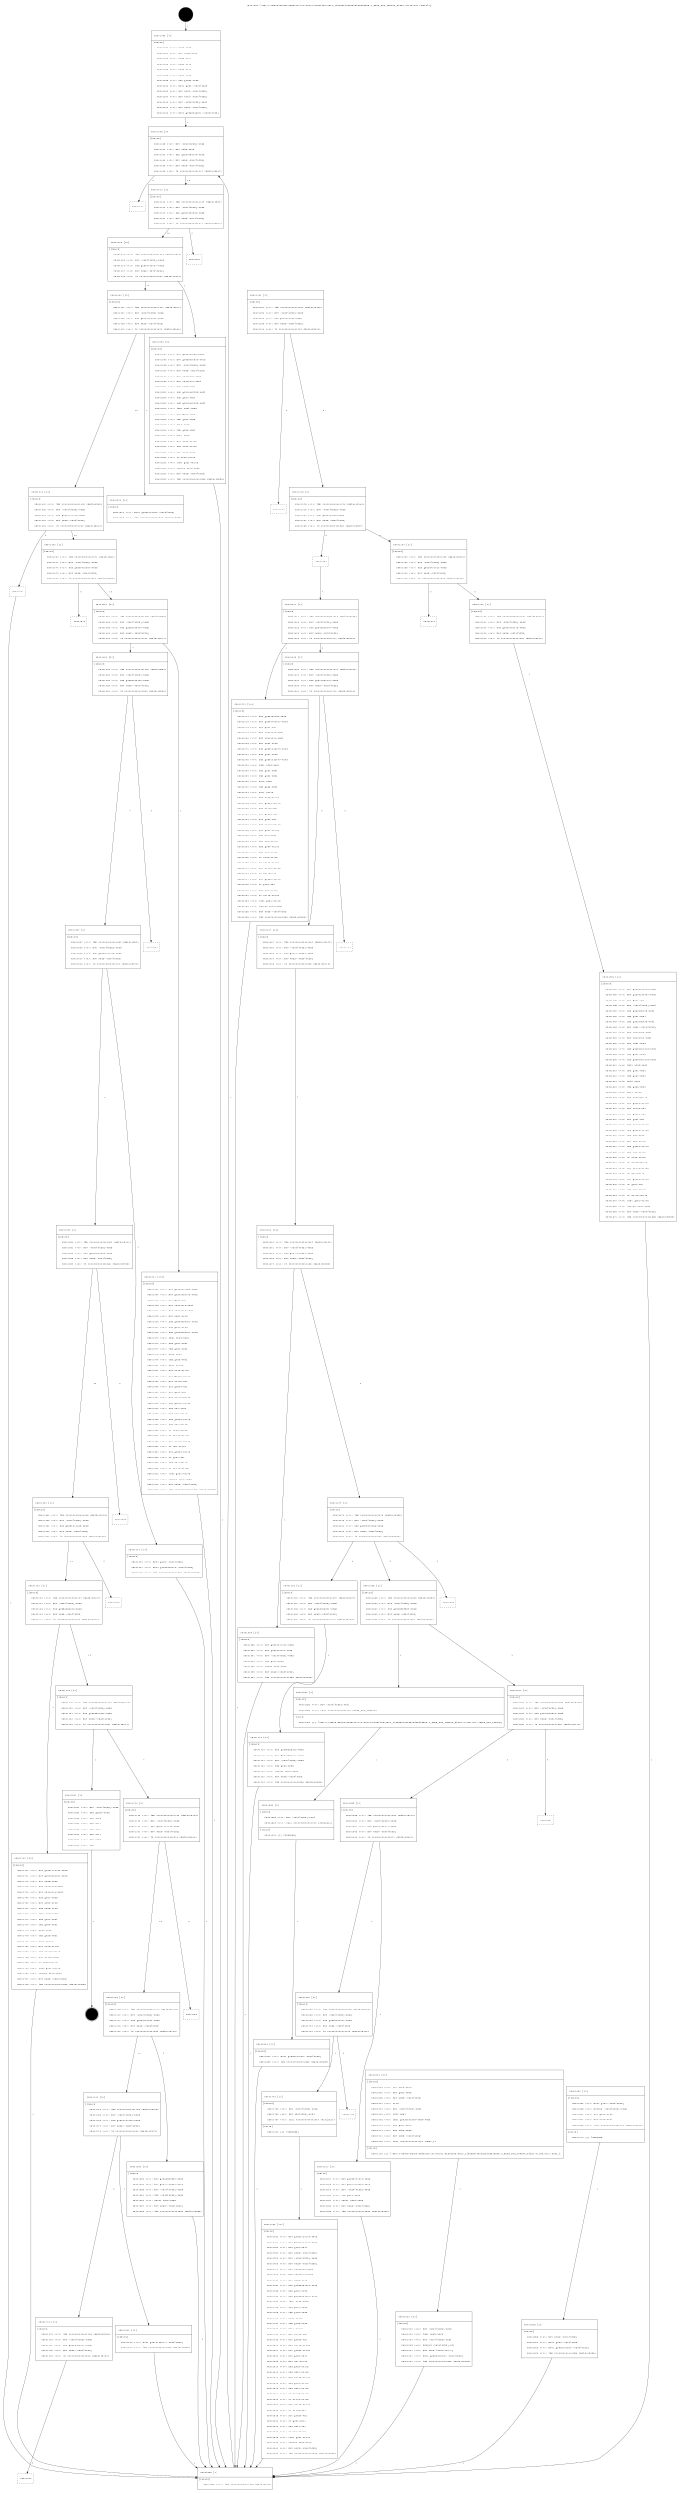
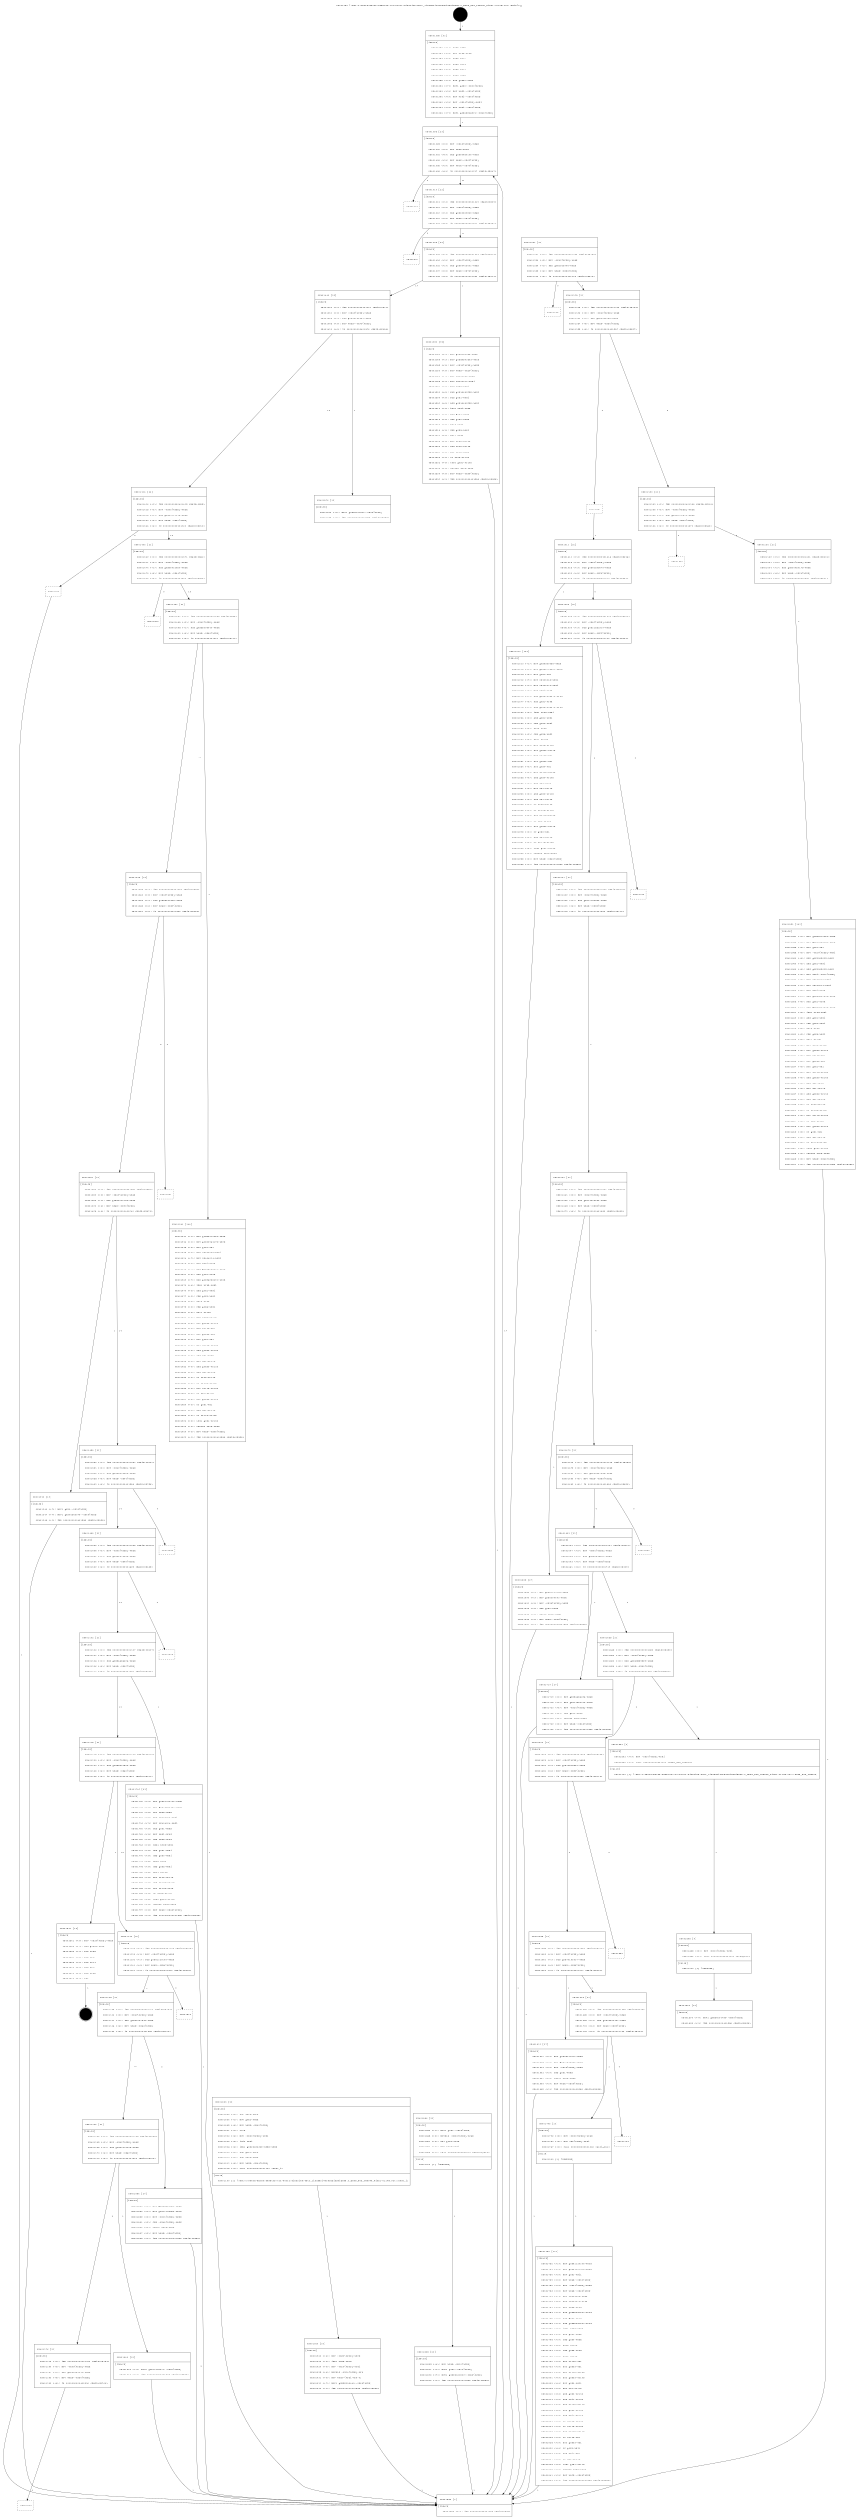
(382, 1560) -> (614, 1601)
(255, 2266) -> none
